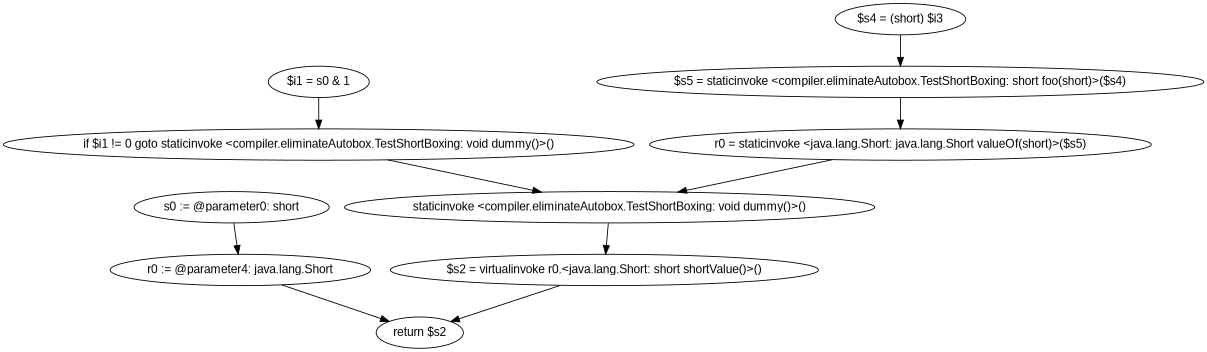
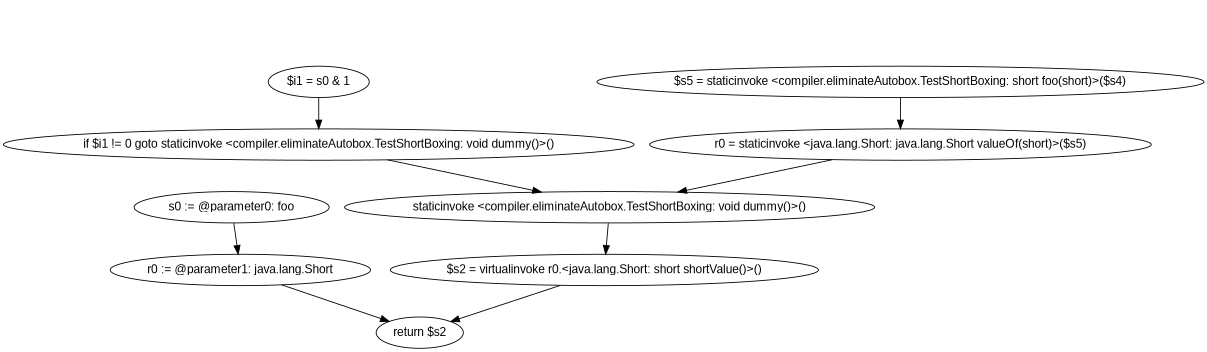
(900, 19) -> none
(232, 207) -> (232, 207)
(240, 270) -> (240, 270)
